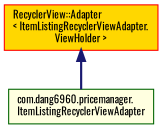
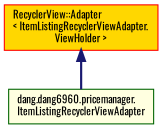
(81, 107) -> (81, 107)
